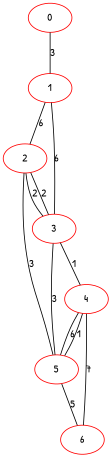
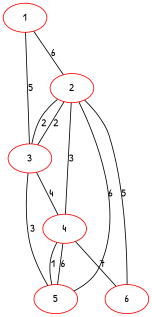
(50, 18) -> none
(57, 158) -> (31, 88)
none -> (68, 158)
(32, 264) -> (111, 194)
(74, 264) -> (52, 194)
(70, 405) -> (121, 188)
